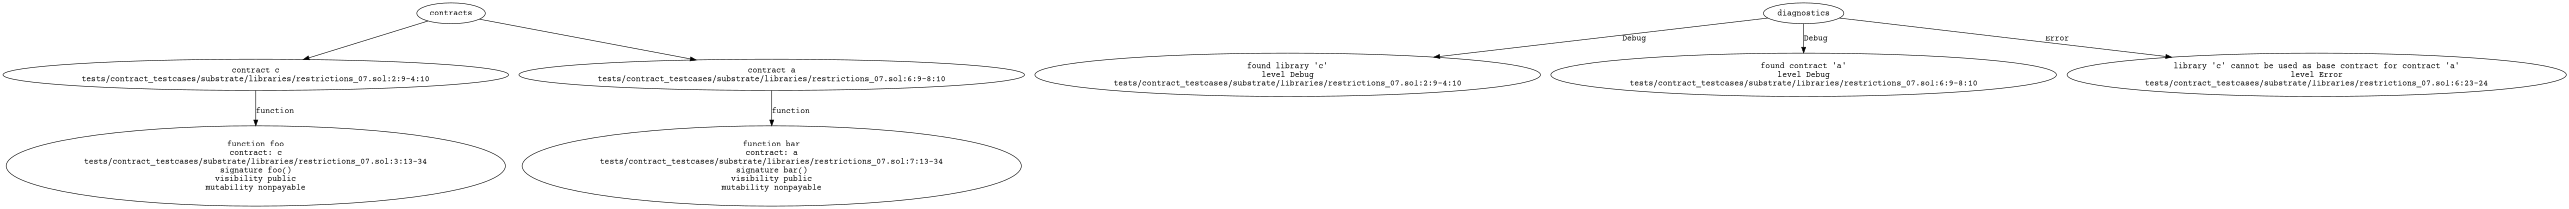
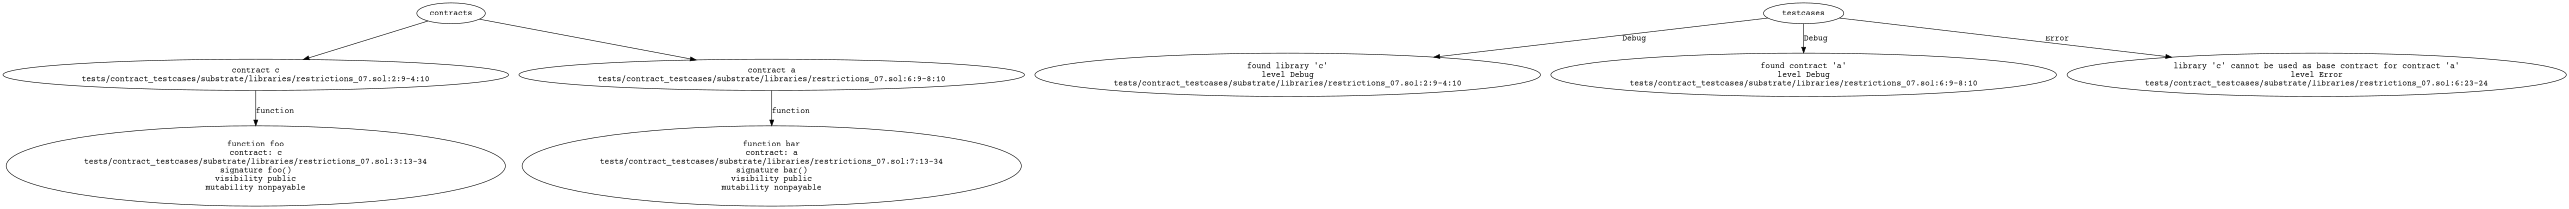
(1804, 13) -> (1804, 13)
